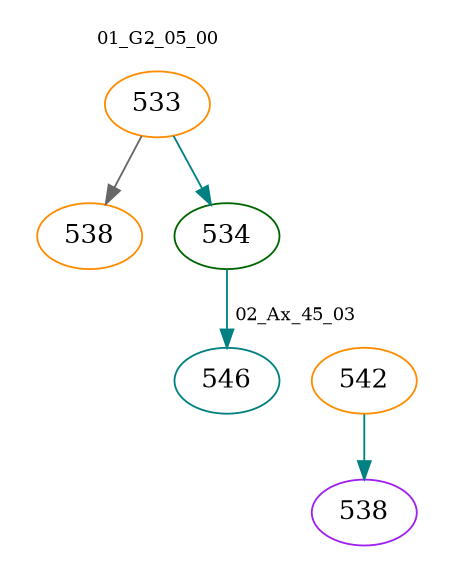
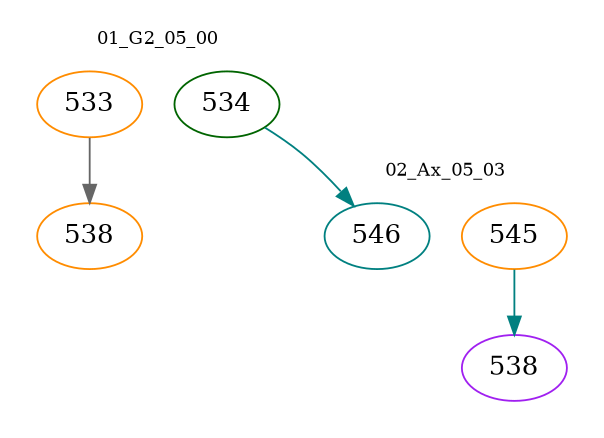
(188, 162) -> none
(296, 316) -> (446, 171)
(364, 381) -> (514, 236)
